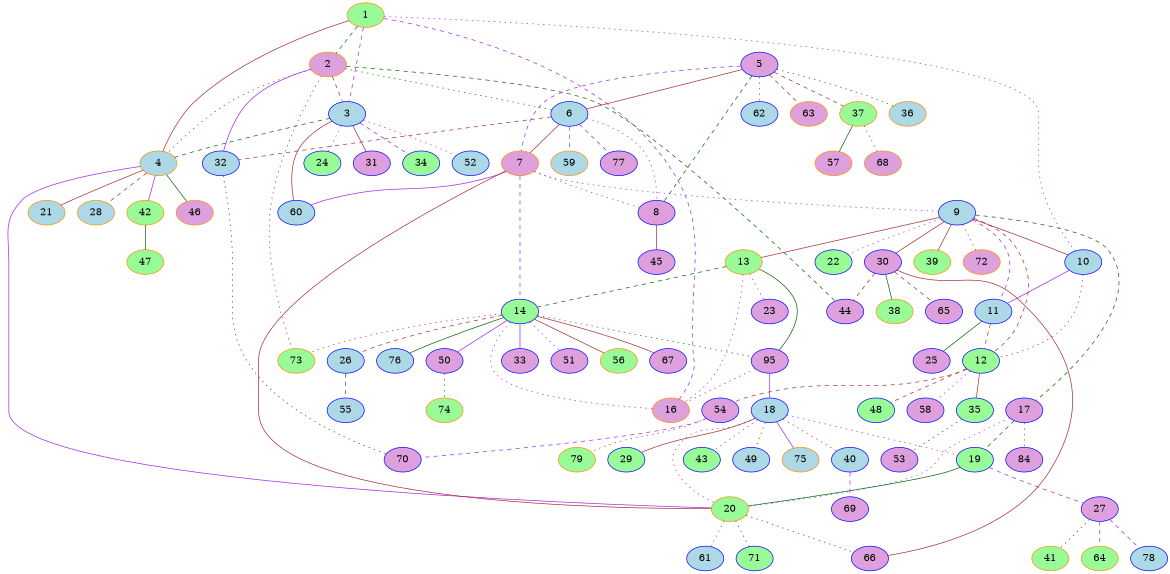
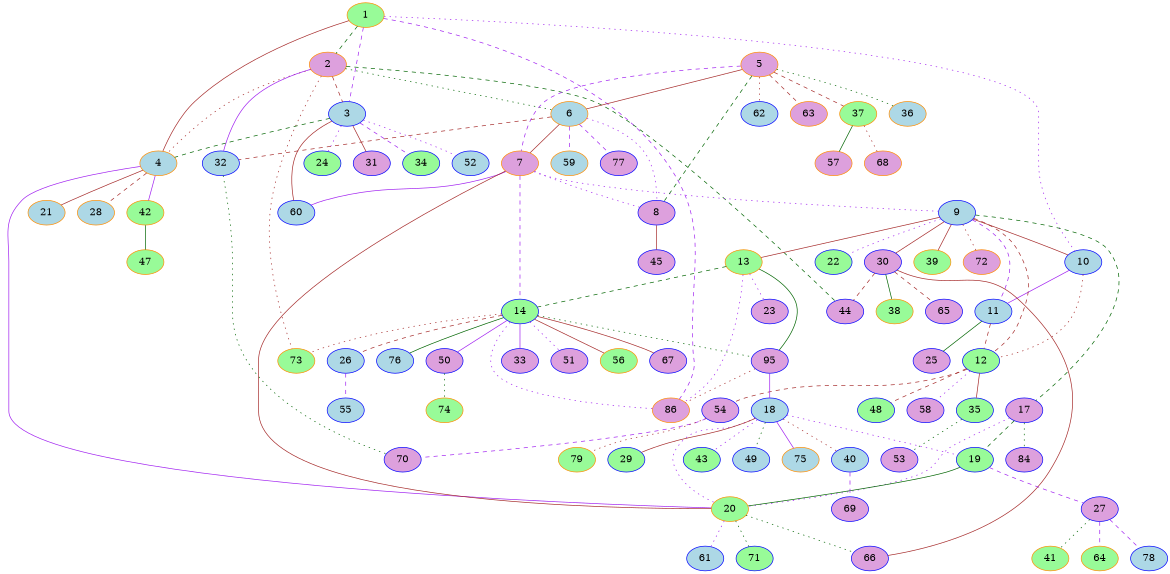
(759, 64) -> (759, 64)
(569, 114) -> (569, 114)
(195, 213) -> none
(346, 386) -> (346, 386)
(671, 410) -> (671, 410)
